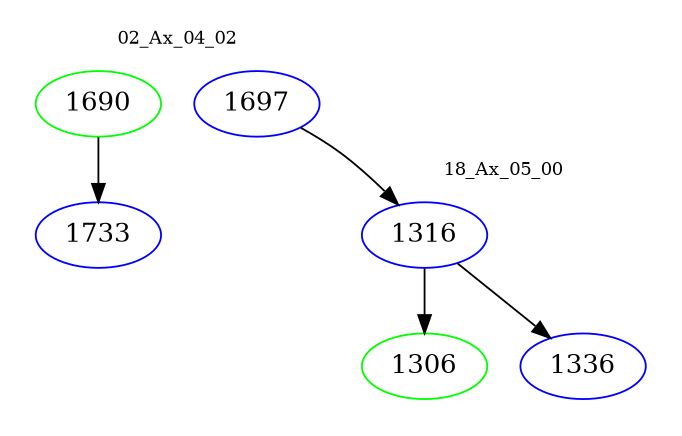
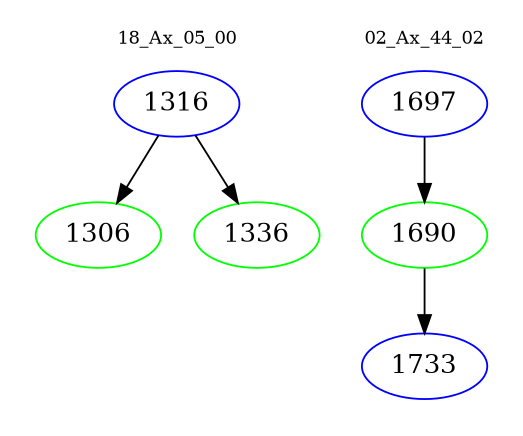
(178, 39) -> (425, 39)
(359, 168) -> (425, 161)
(583, 366) -> (257, 235)
